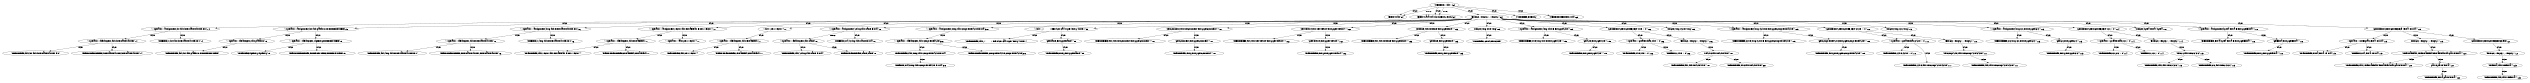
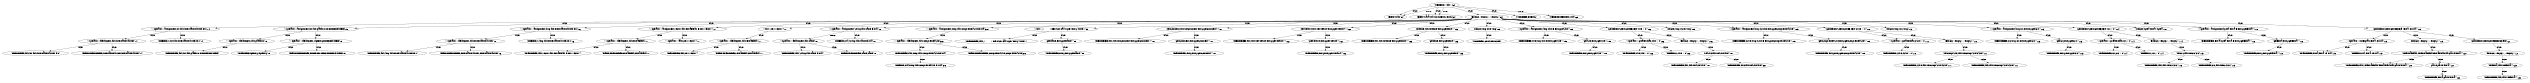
(1521, 11) -> (1521, 11)
(1923, 51) -> (1947, 59)
